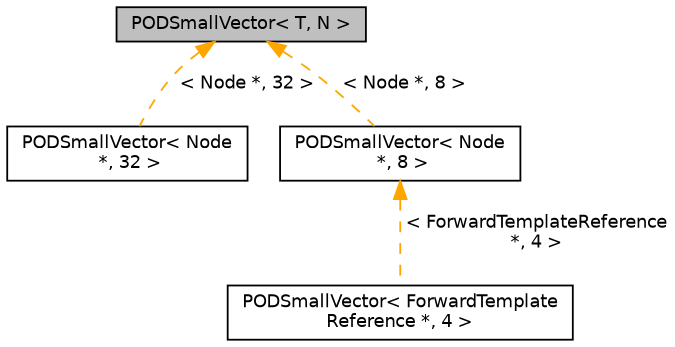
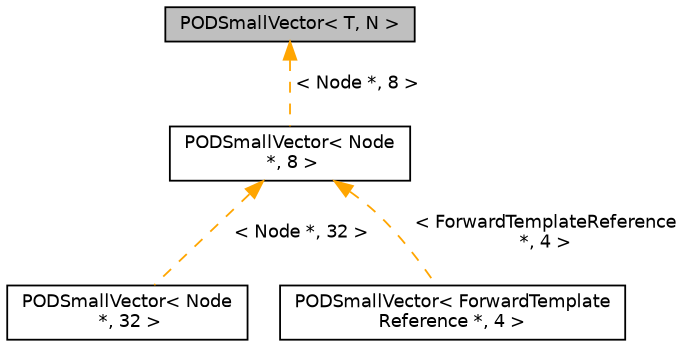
(165, 86) -> (202, 240)
